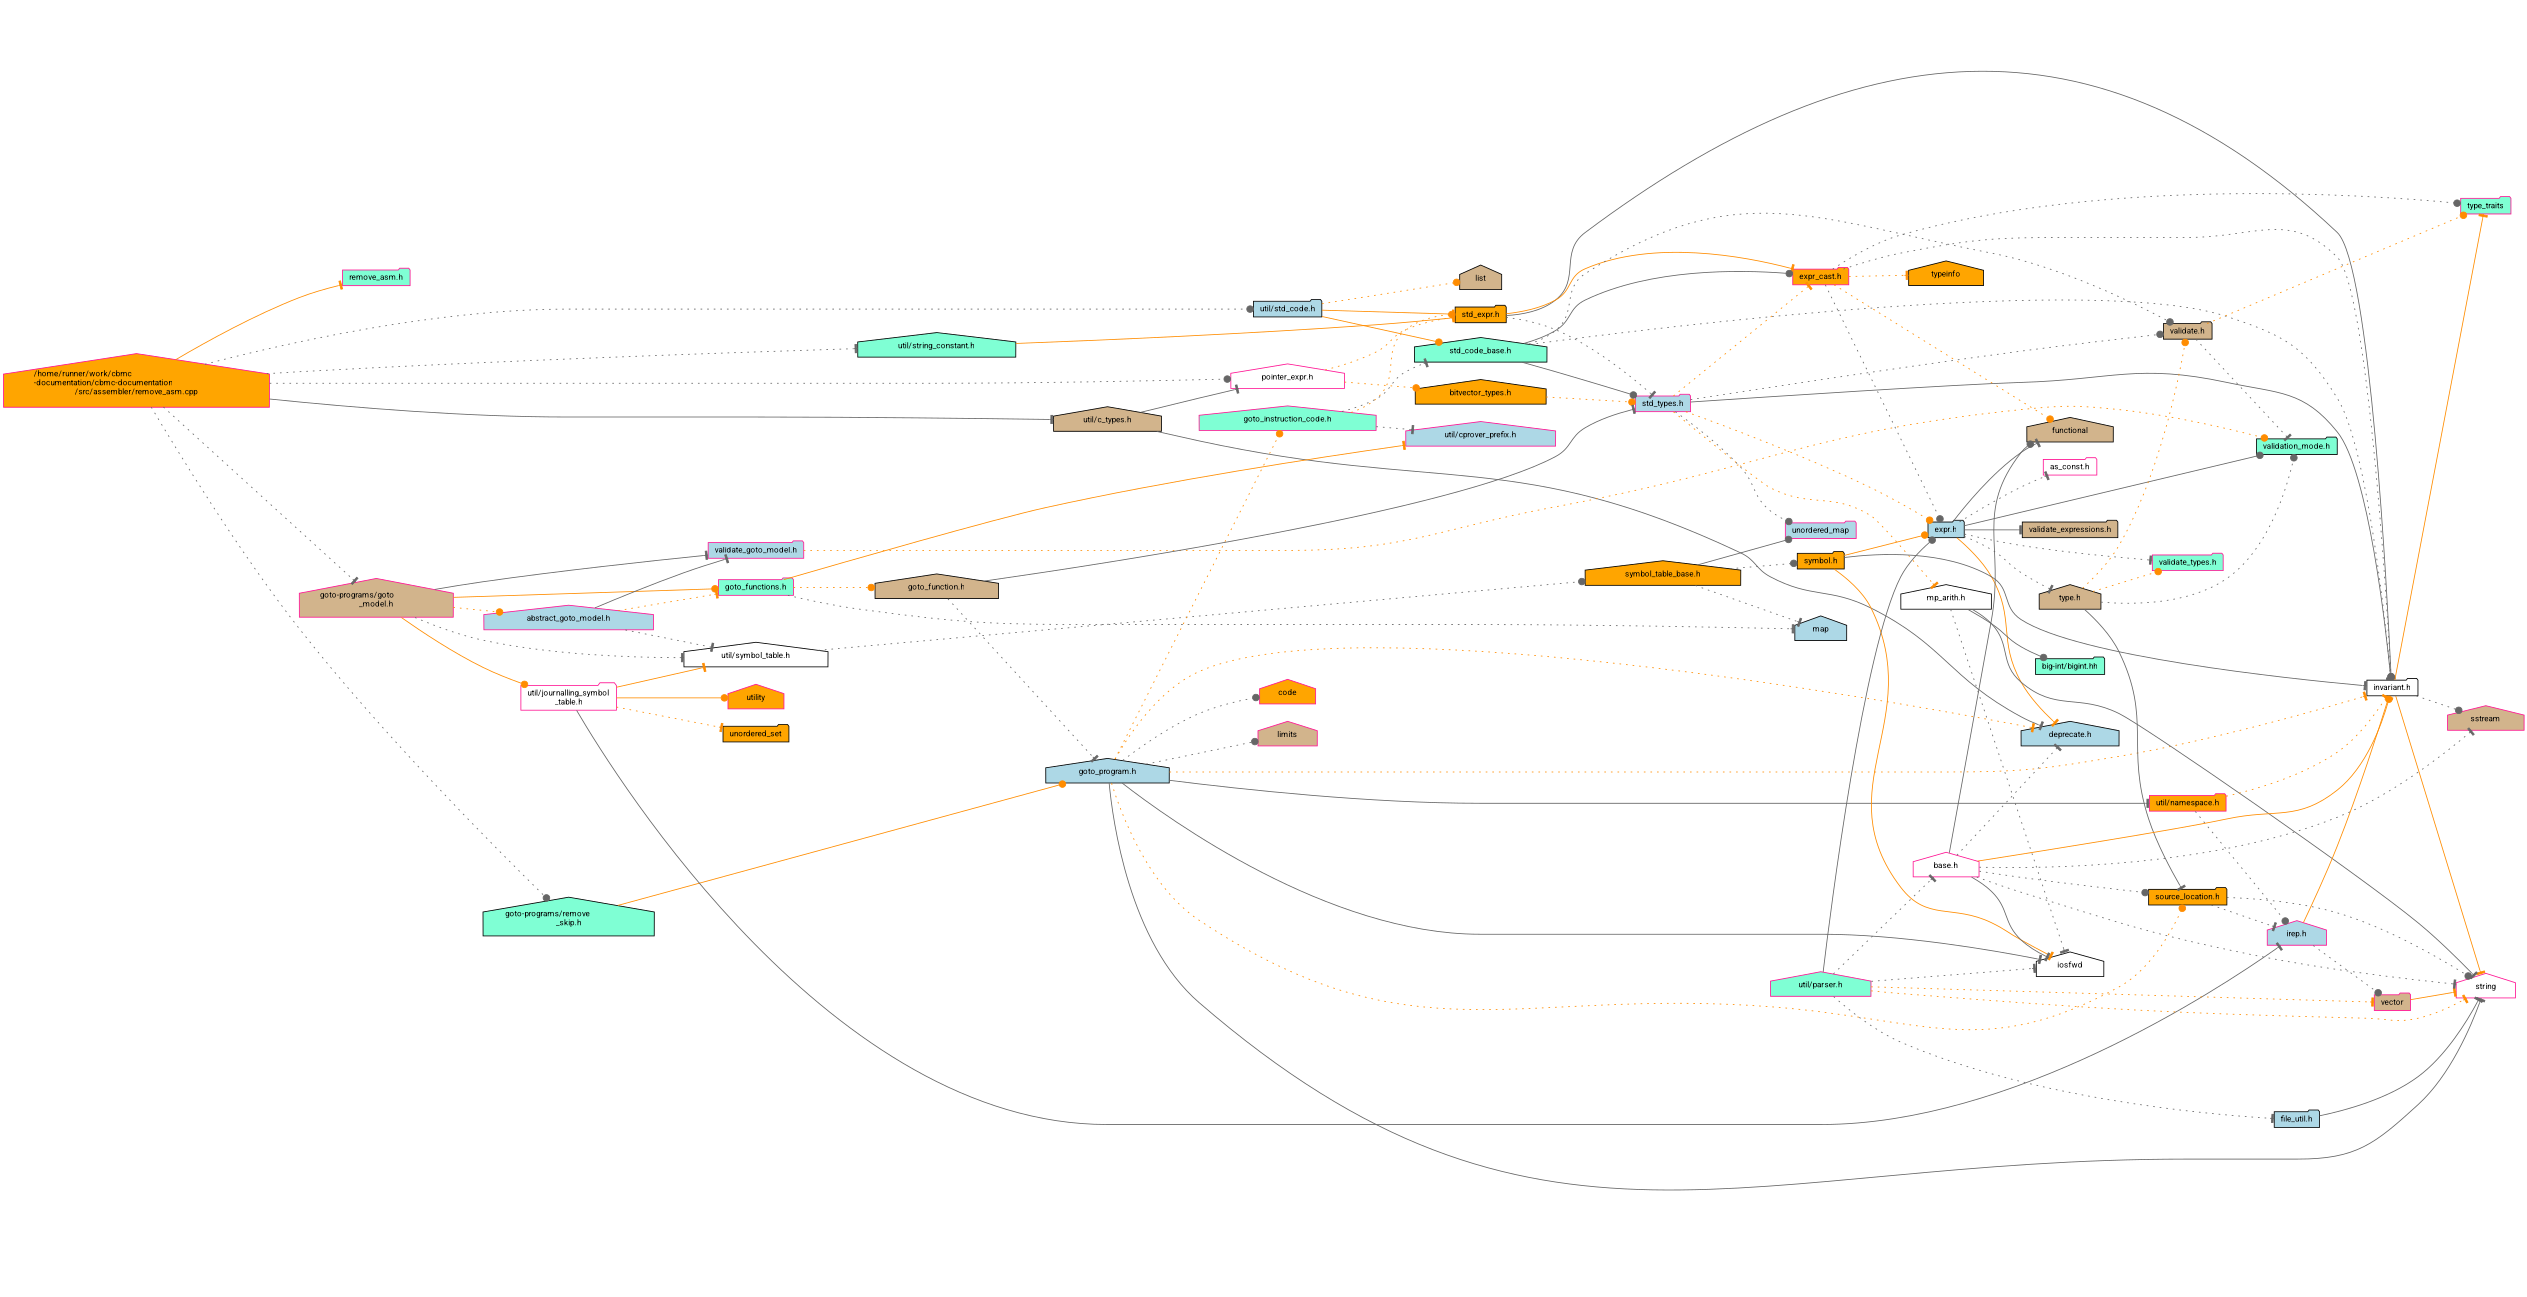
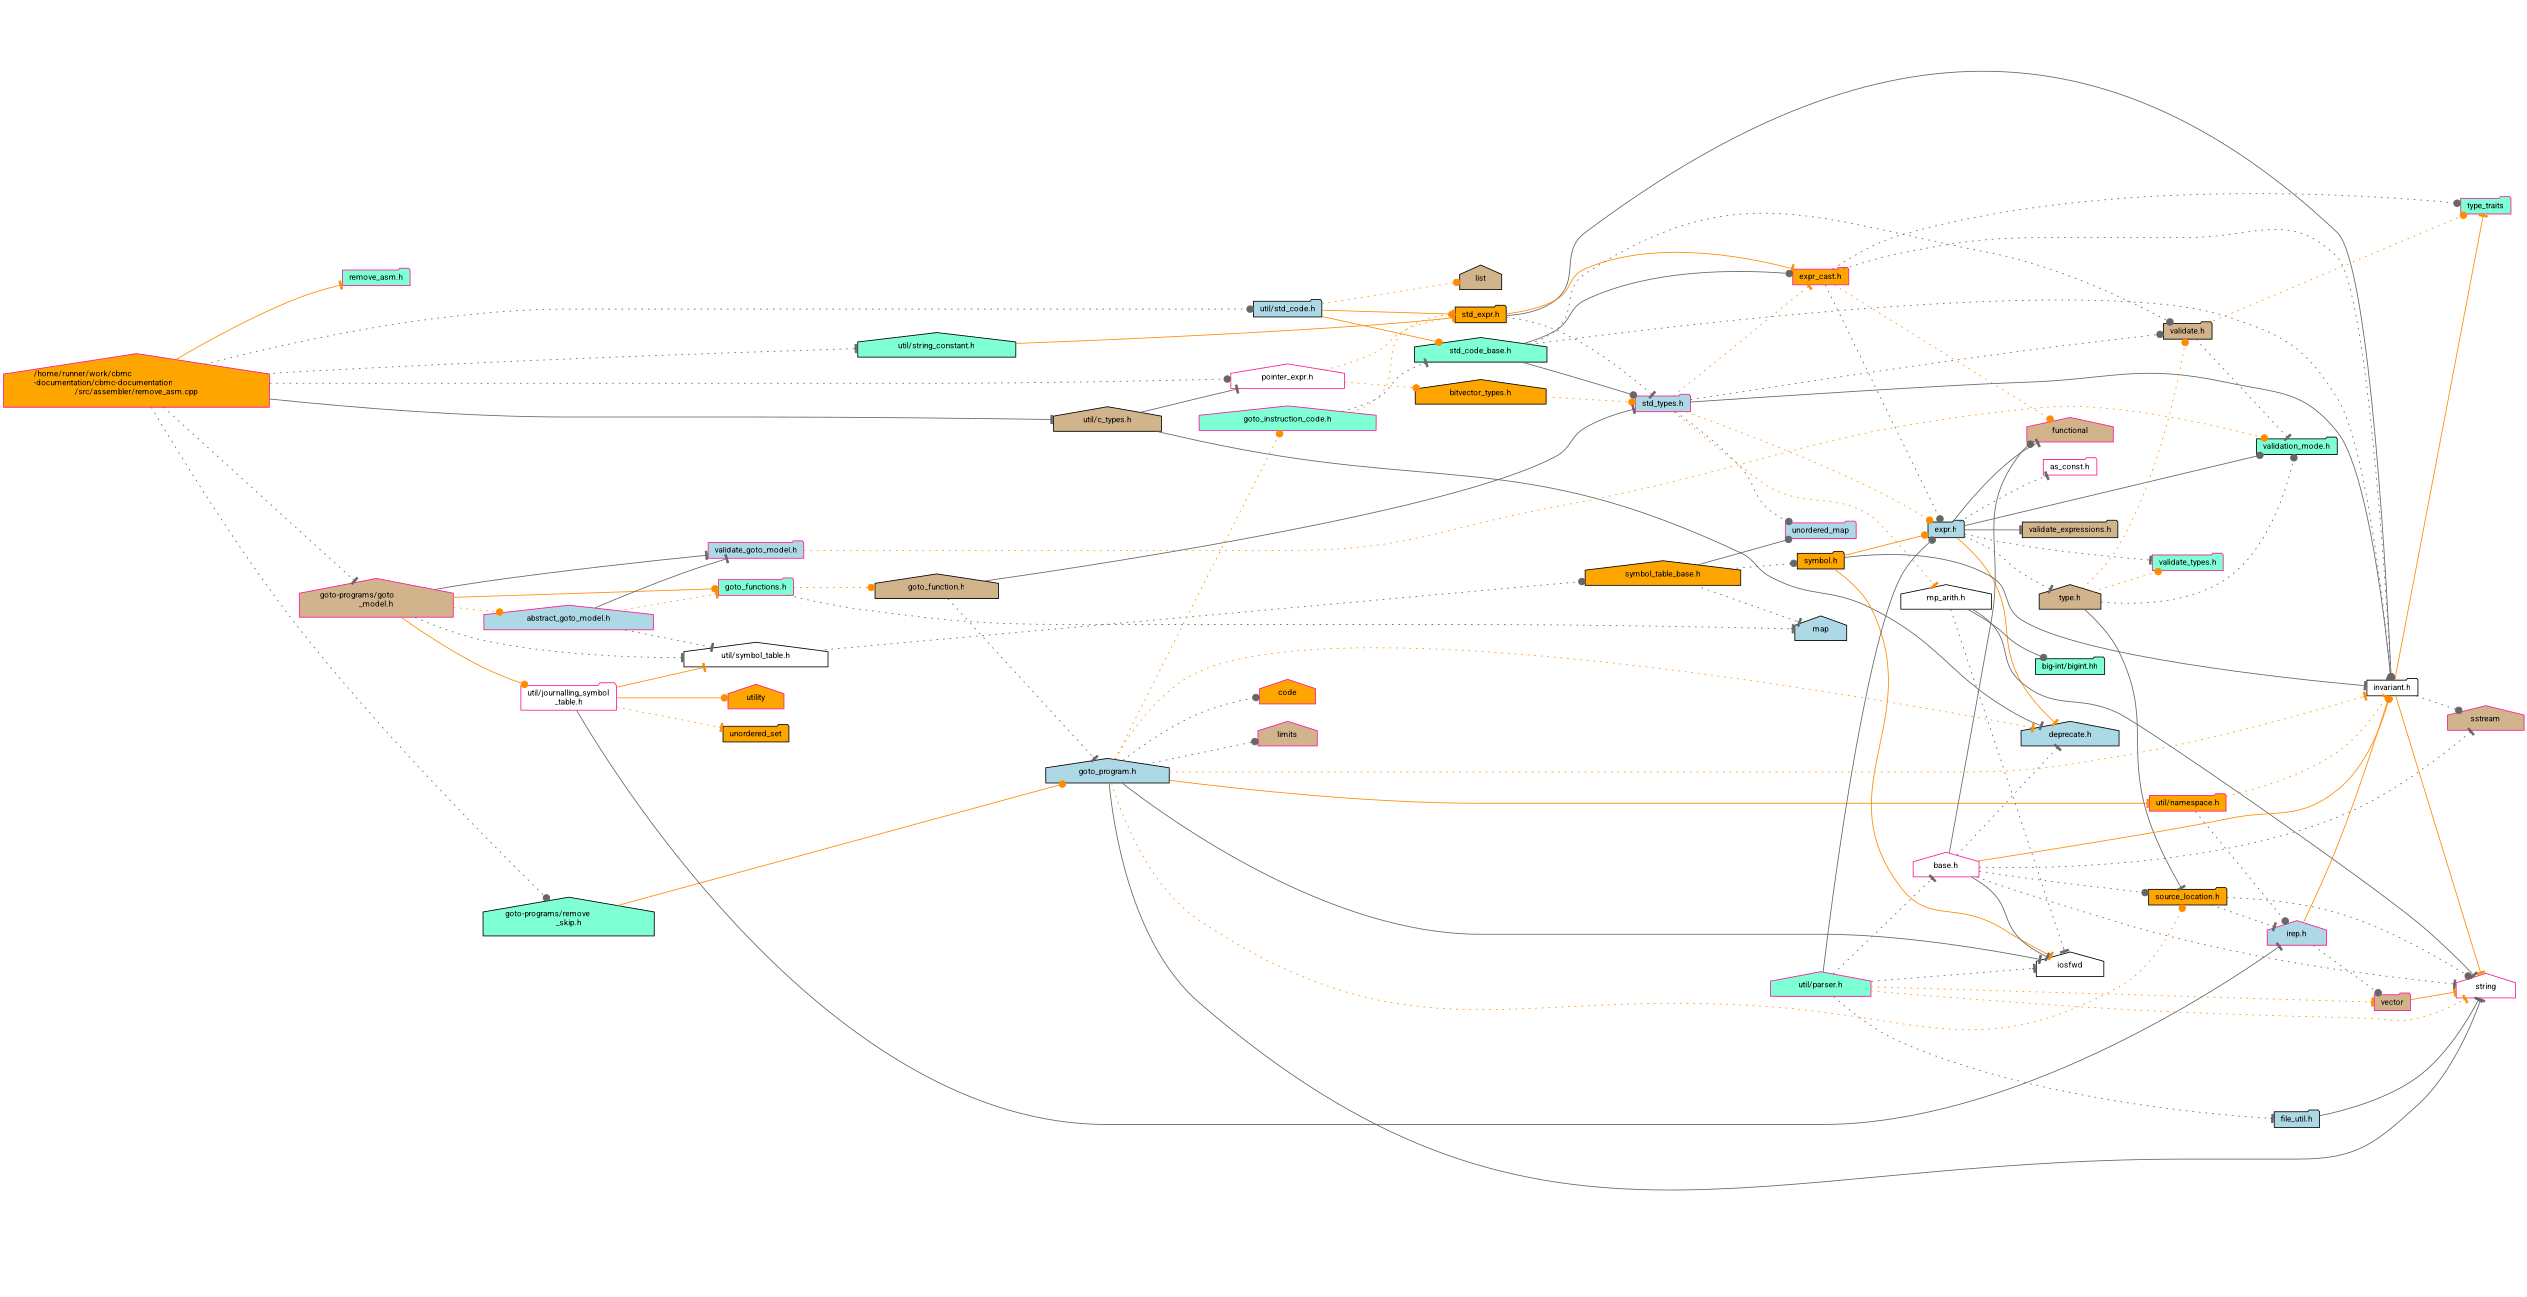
(1946, 274) -> none
(2070, 431) -> (2070, 431)
(1481, 435) -> none
(1657, 803) -> (1657, 803)
